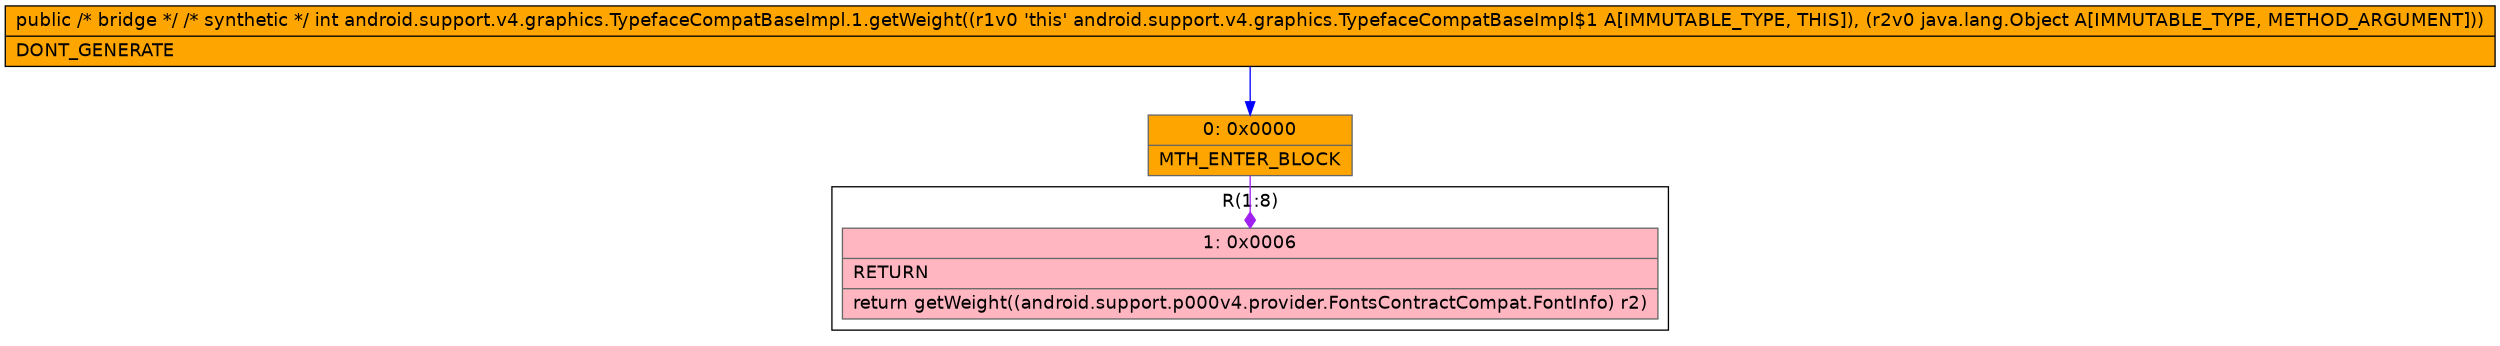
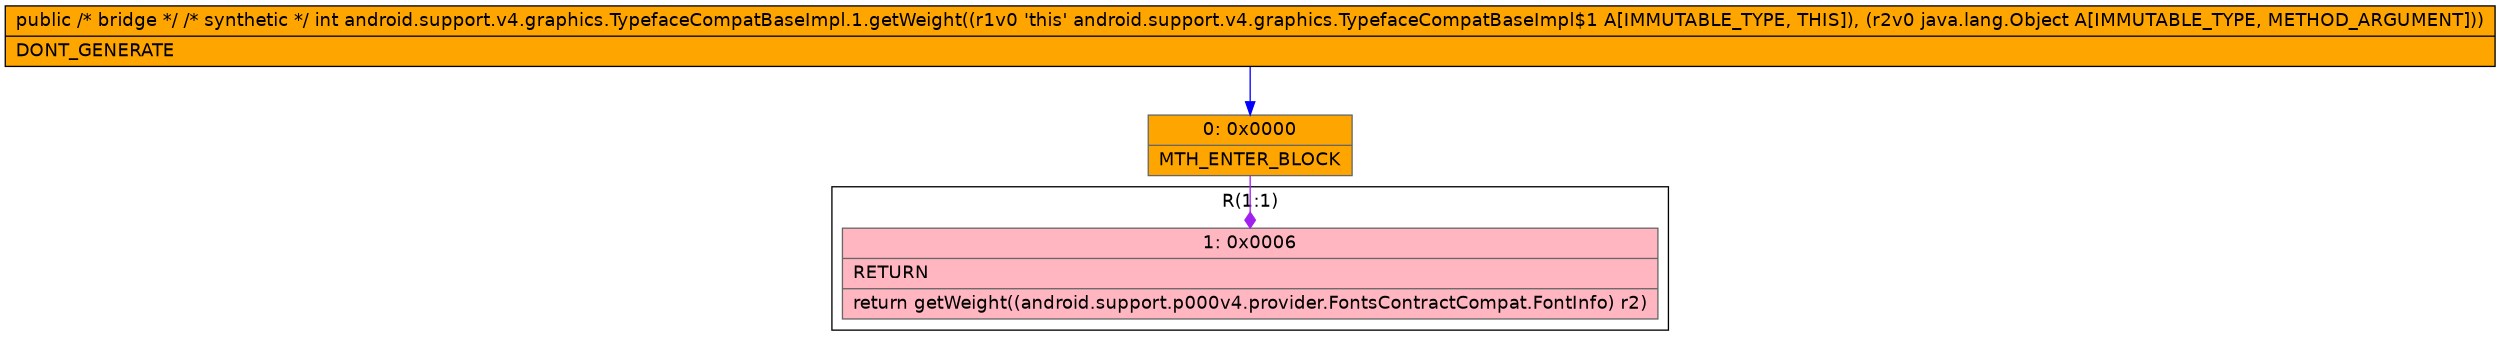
(1250, 202) -> (1250, 202)
